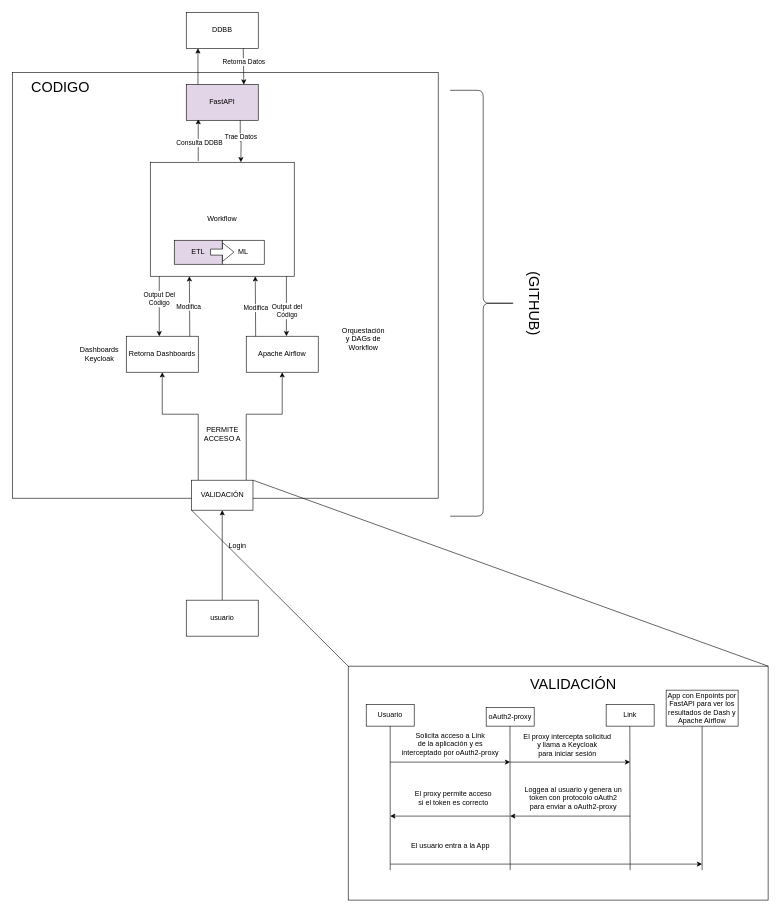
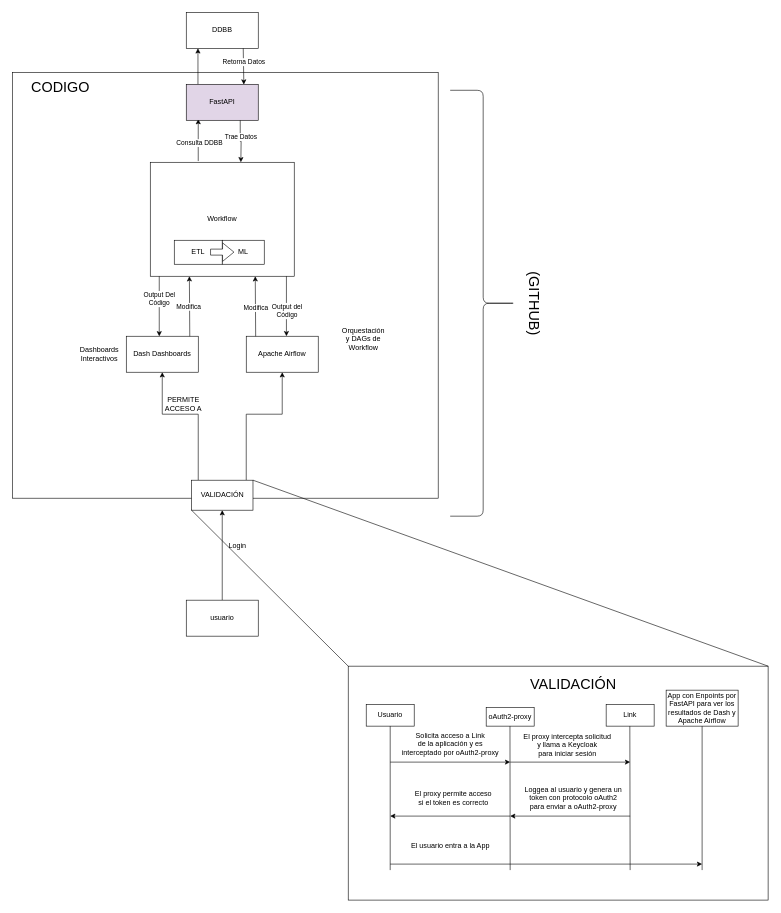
(198, 252) -> (198, 252)
(100, 354) -> (100, 354)
(162, 354) -> (162, 354)
(222, 434) -> (183, 404)
